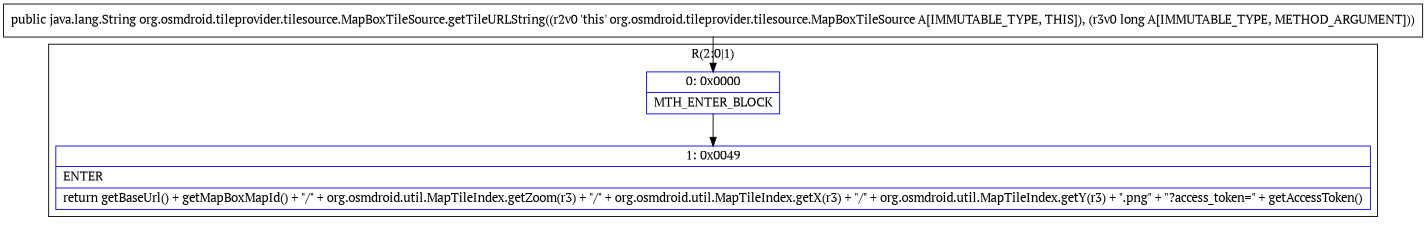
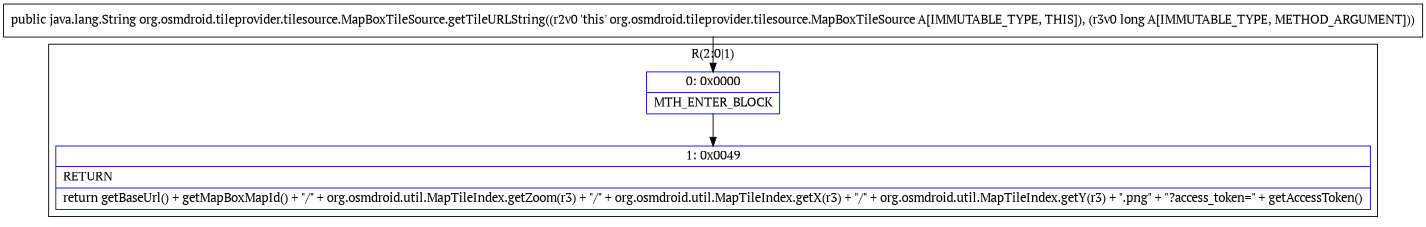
(84, 177) -> (88, 177)
